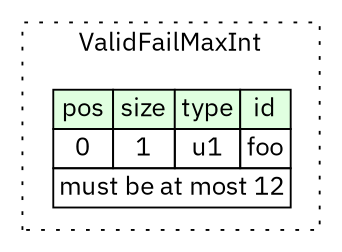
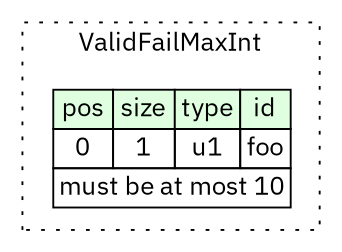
(172, 187) -> (172, 187)
